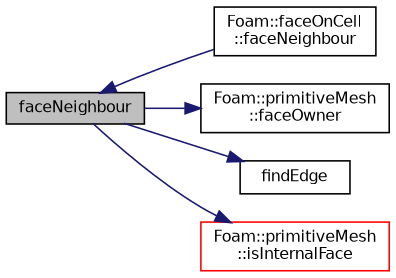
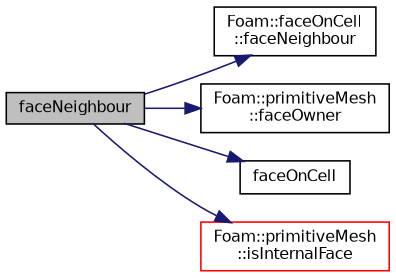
(164, 67) -> (191, 78)
(295, 177) -> (295, 177)
